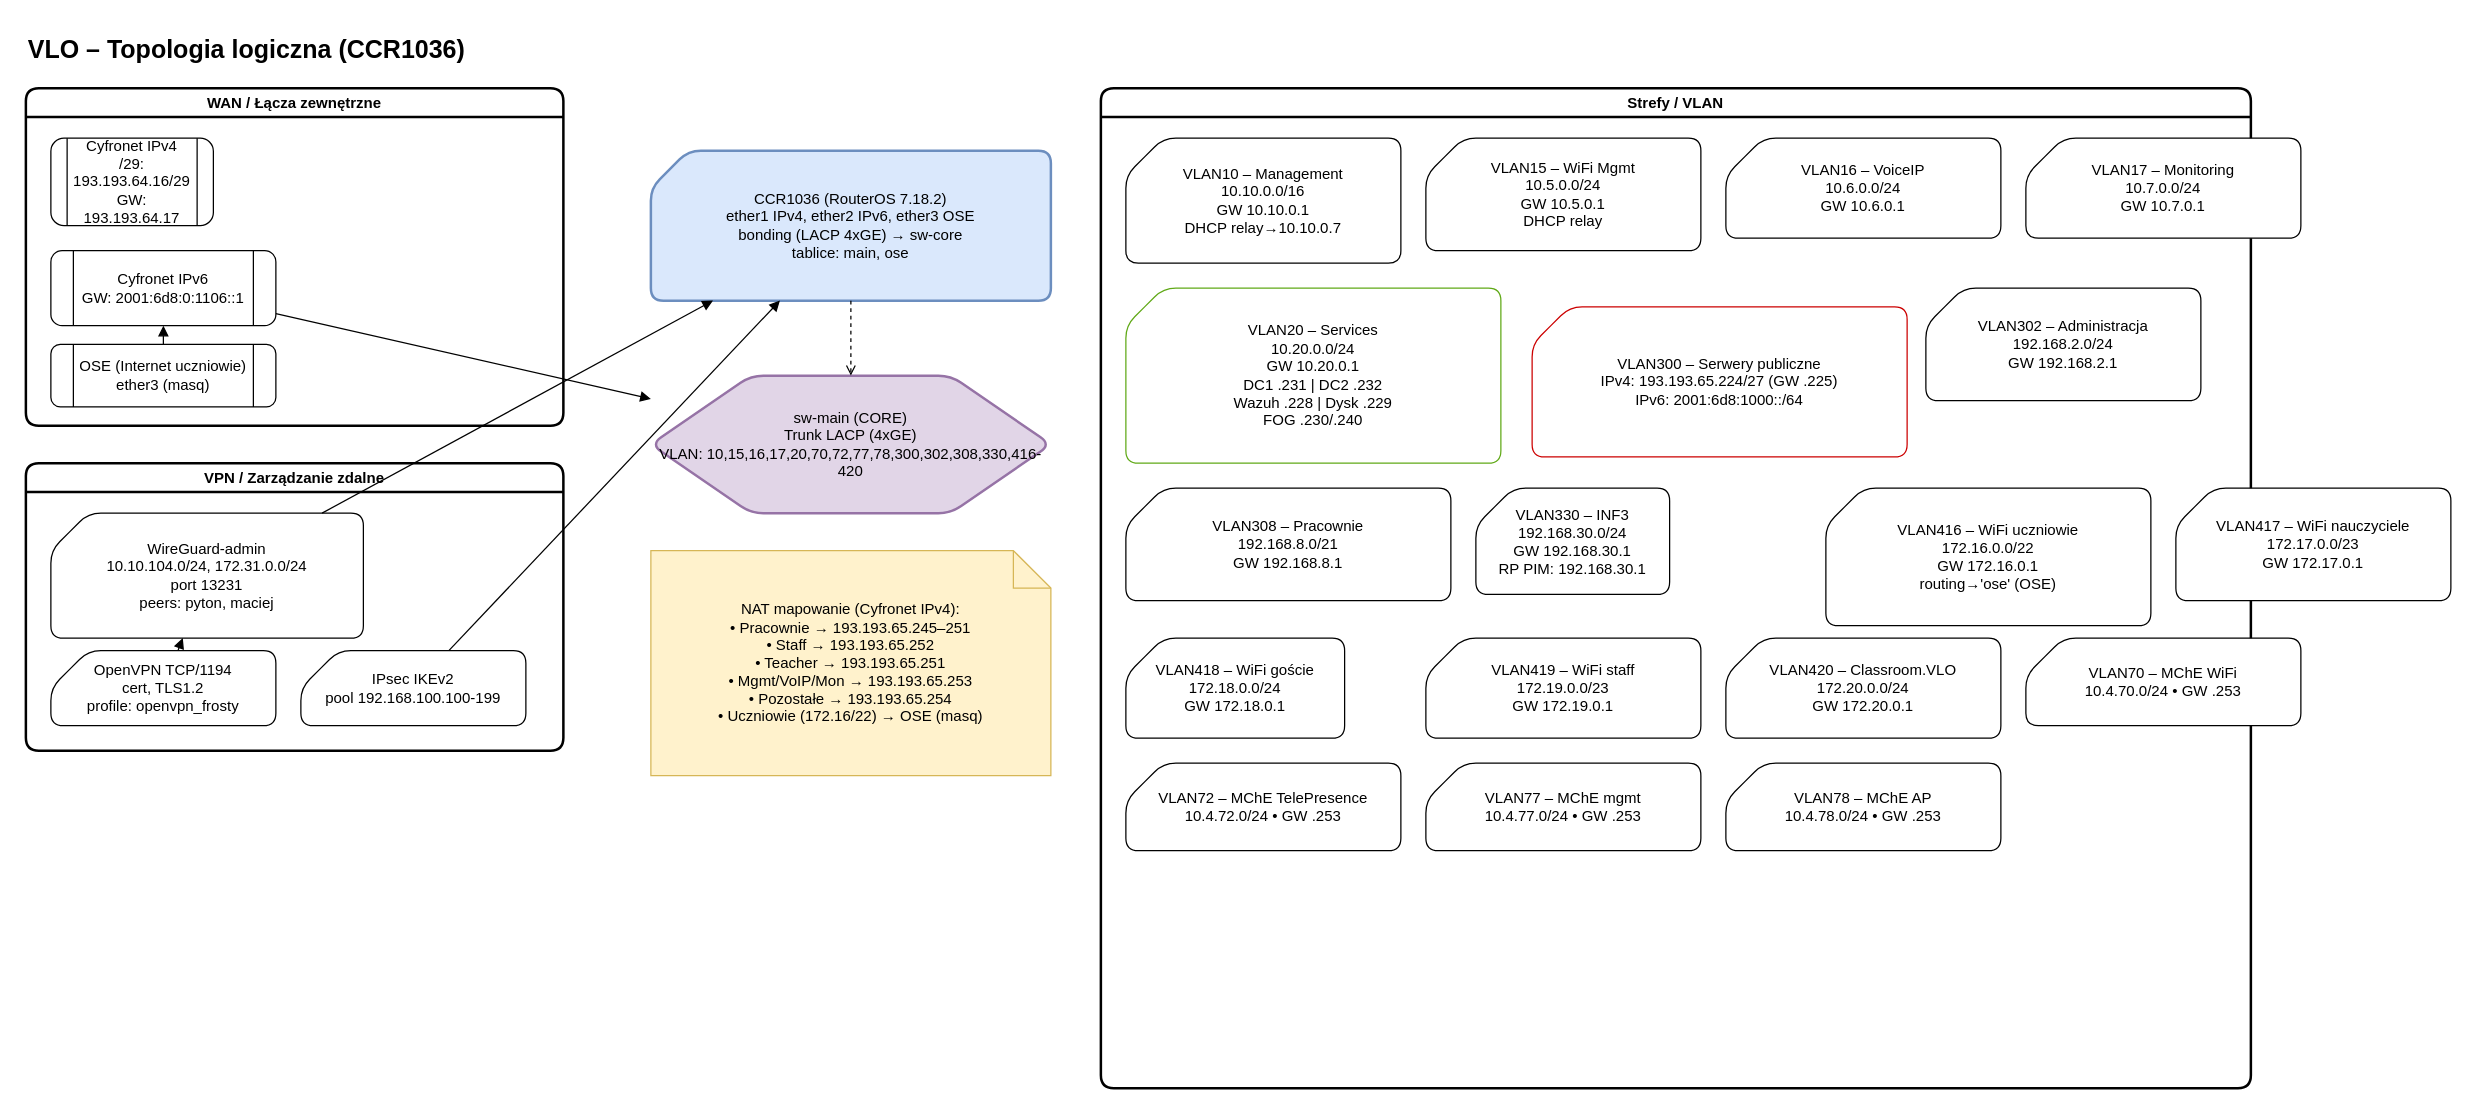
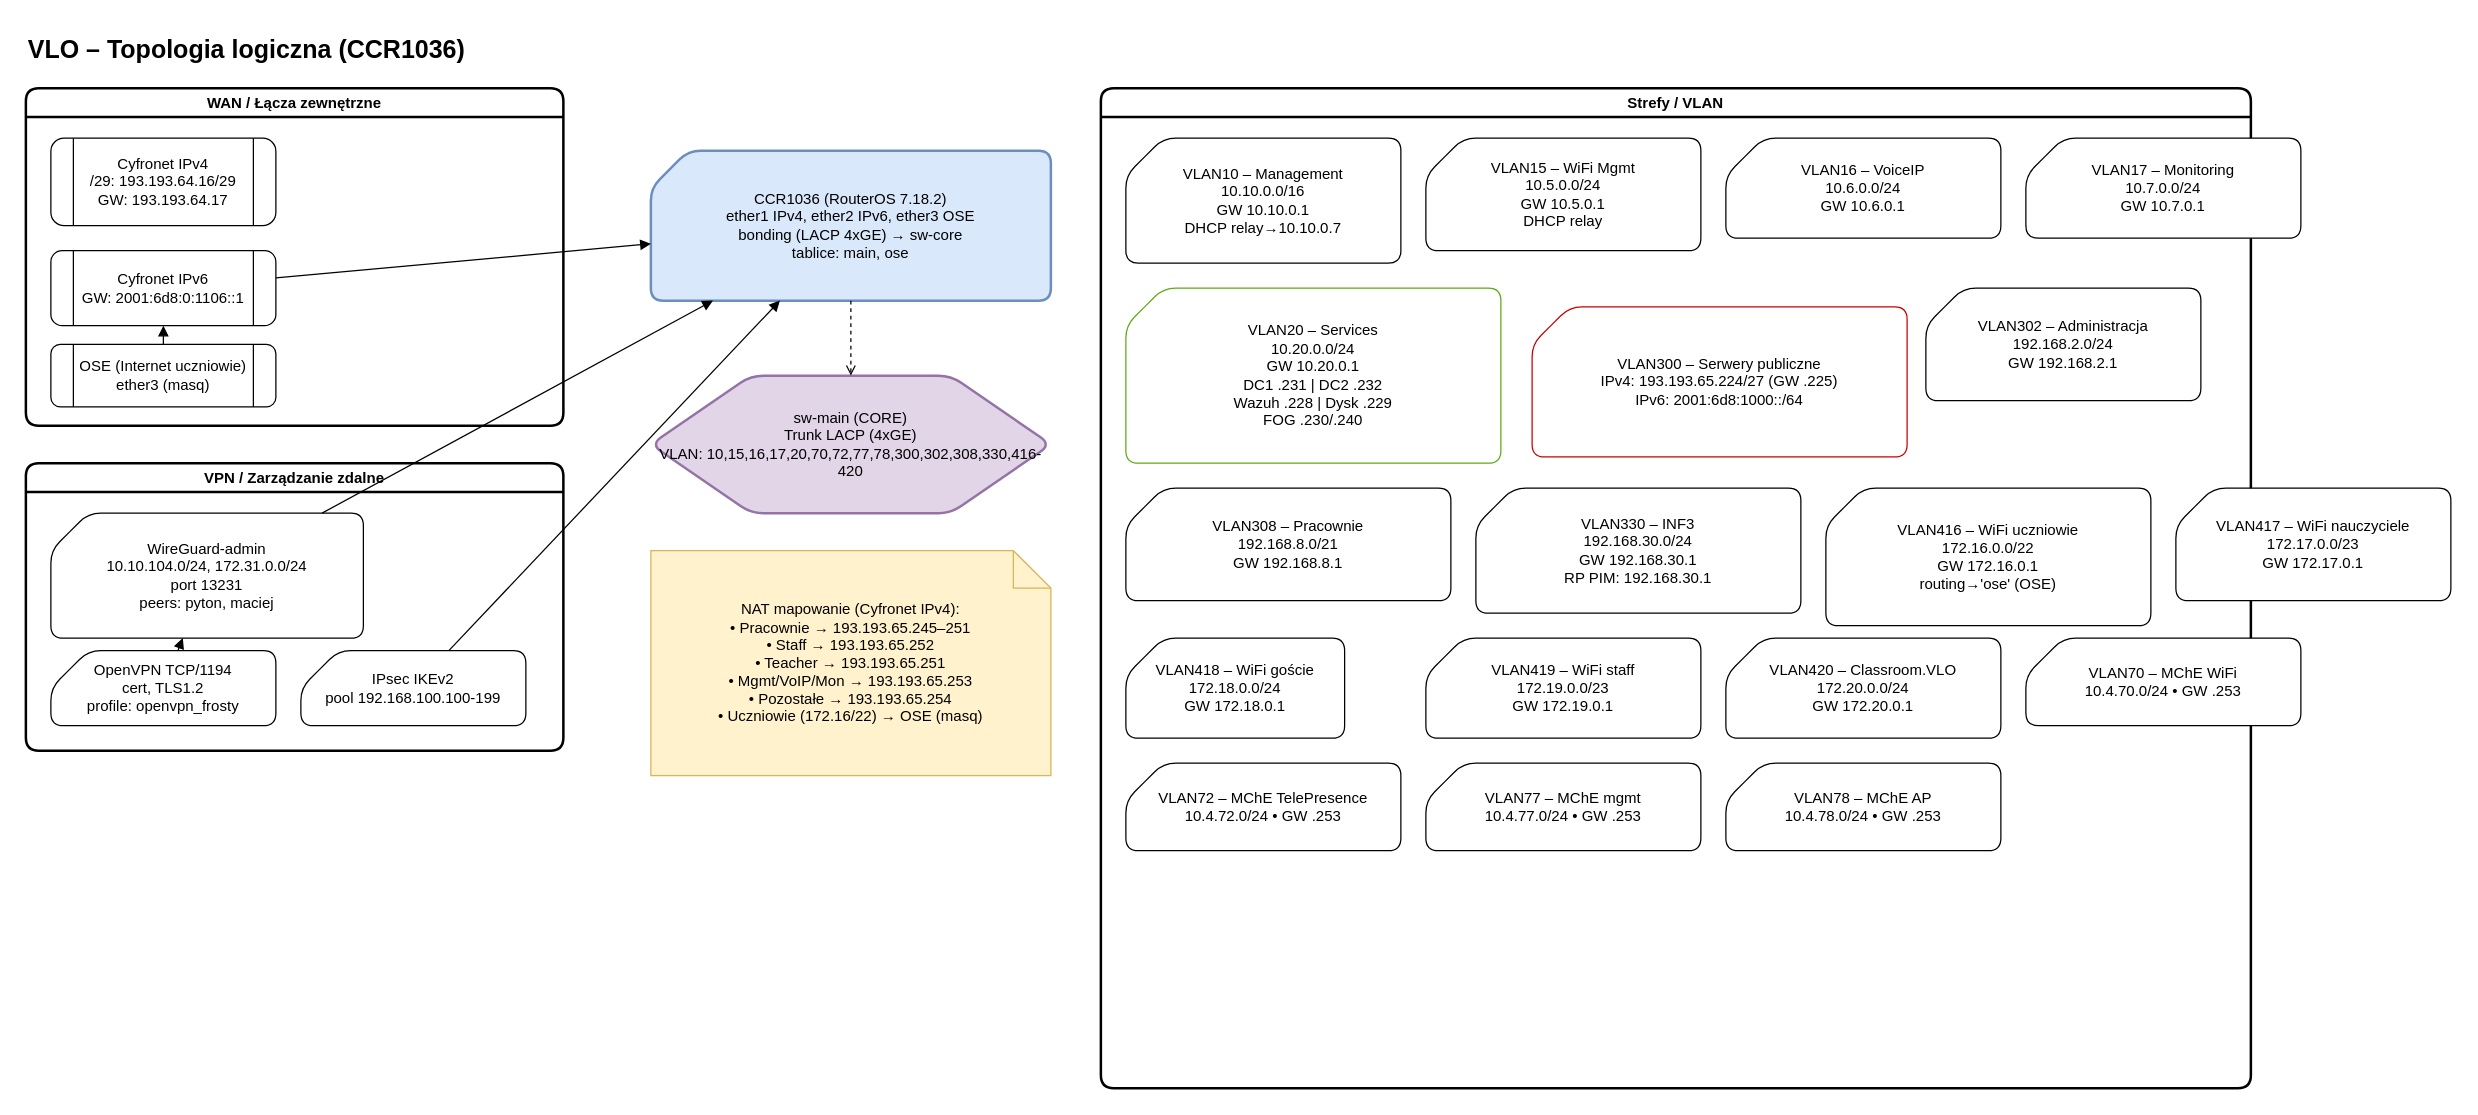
(132, 182) -> (163, 182)
(417, 346) -> (458, 261)
(1573, 541) -> (1638, 551)
